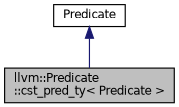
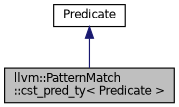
(89, 85) -> (89, 85)
